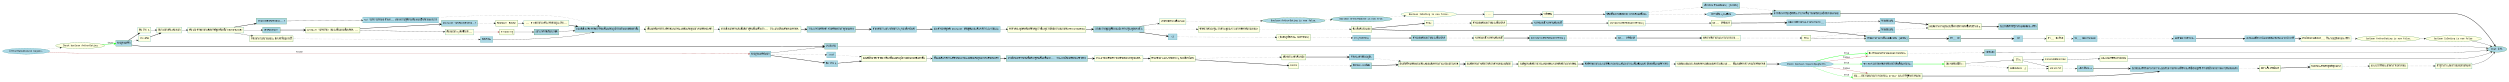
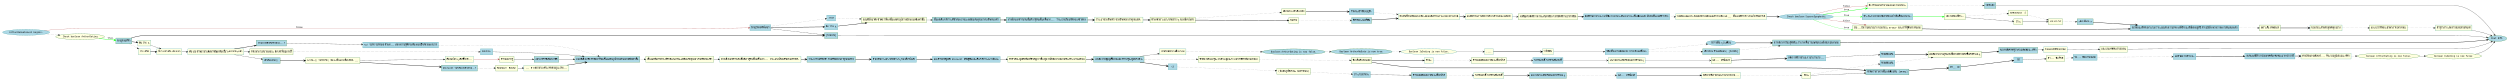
(2032, 60) -> (2040, 50)
